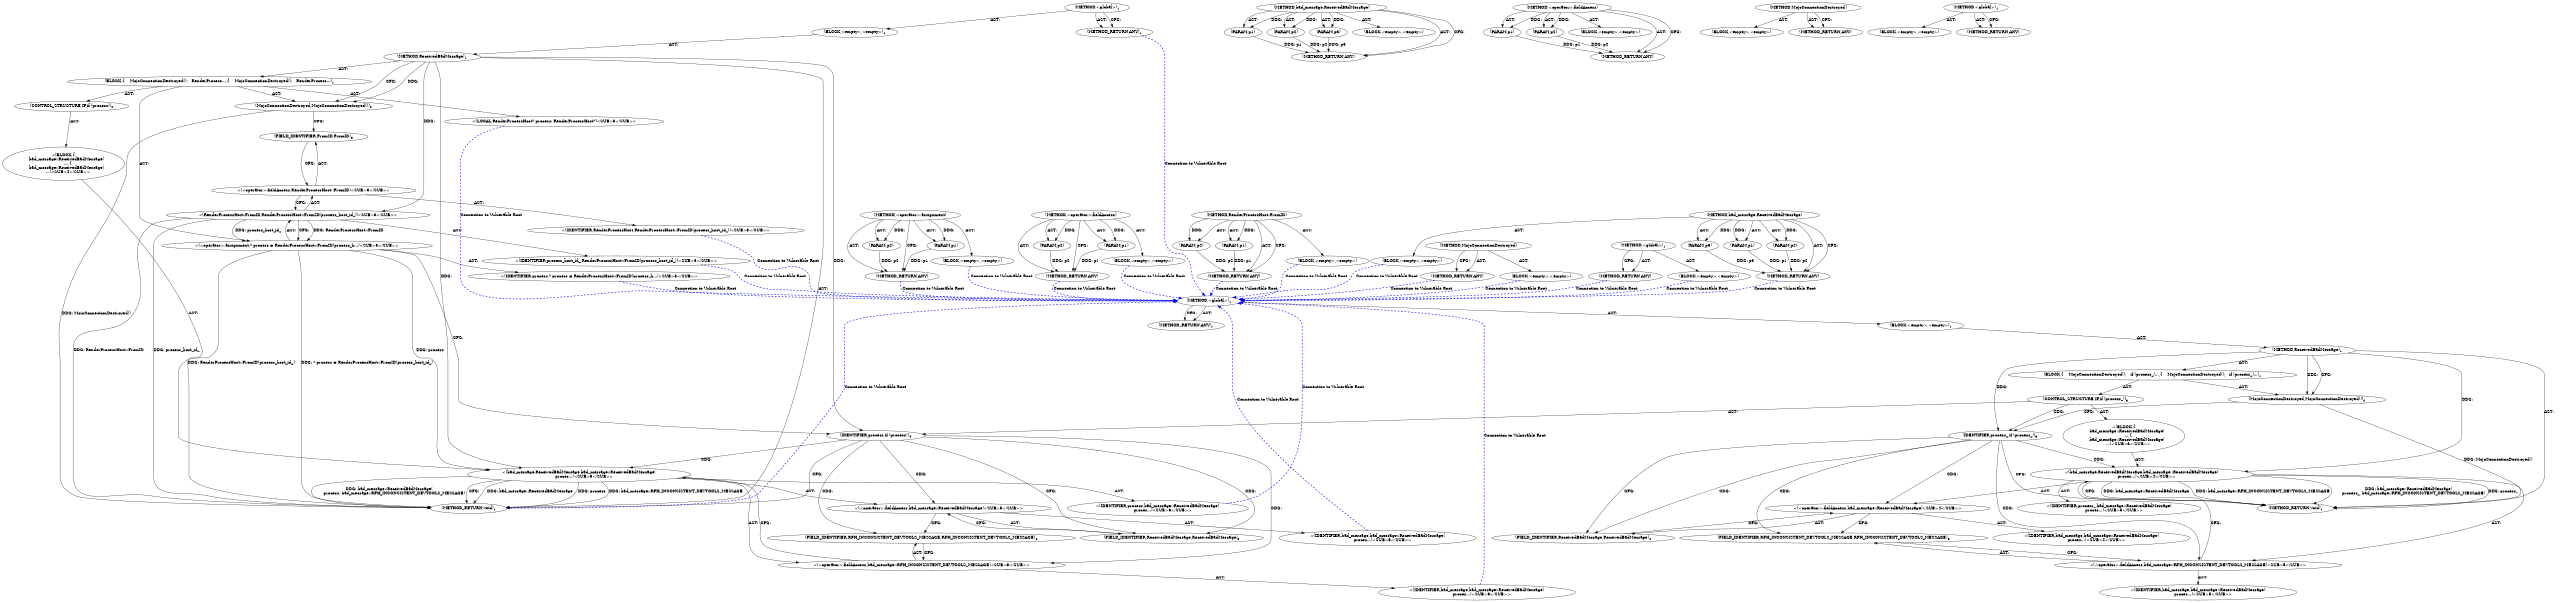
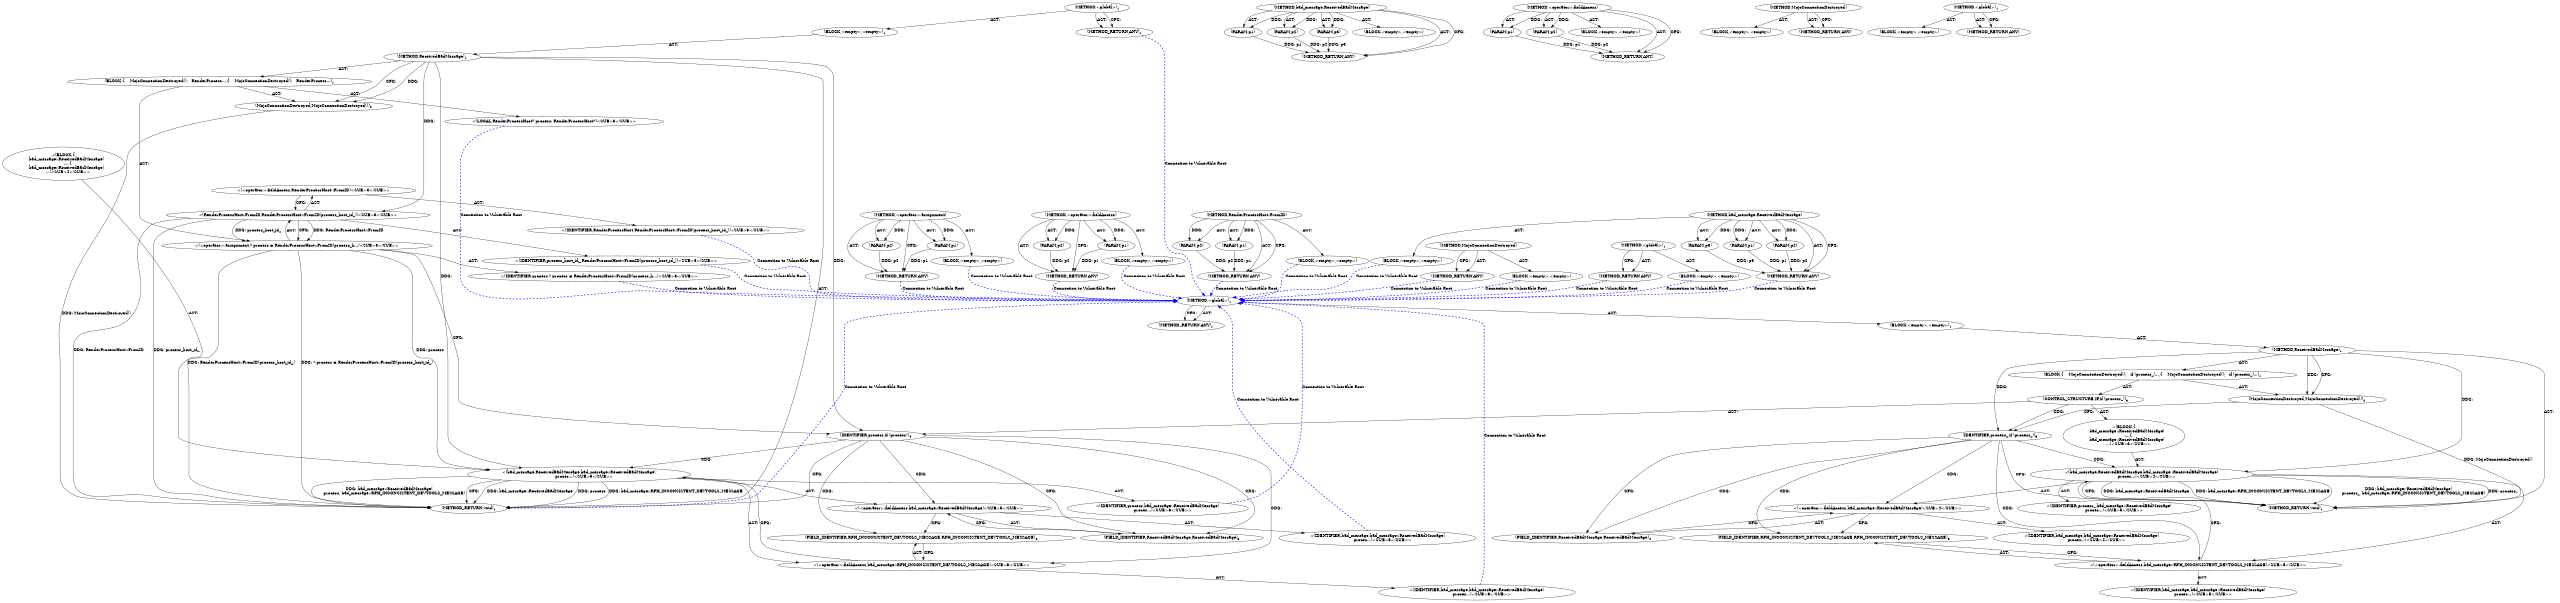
(72, 106) -> none
(314, 137) -> none
